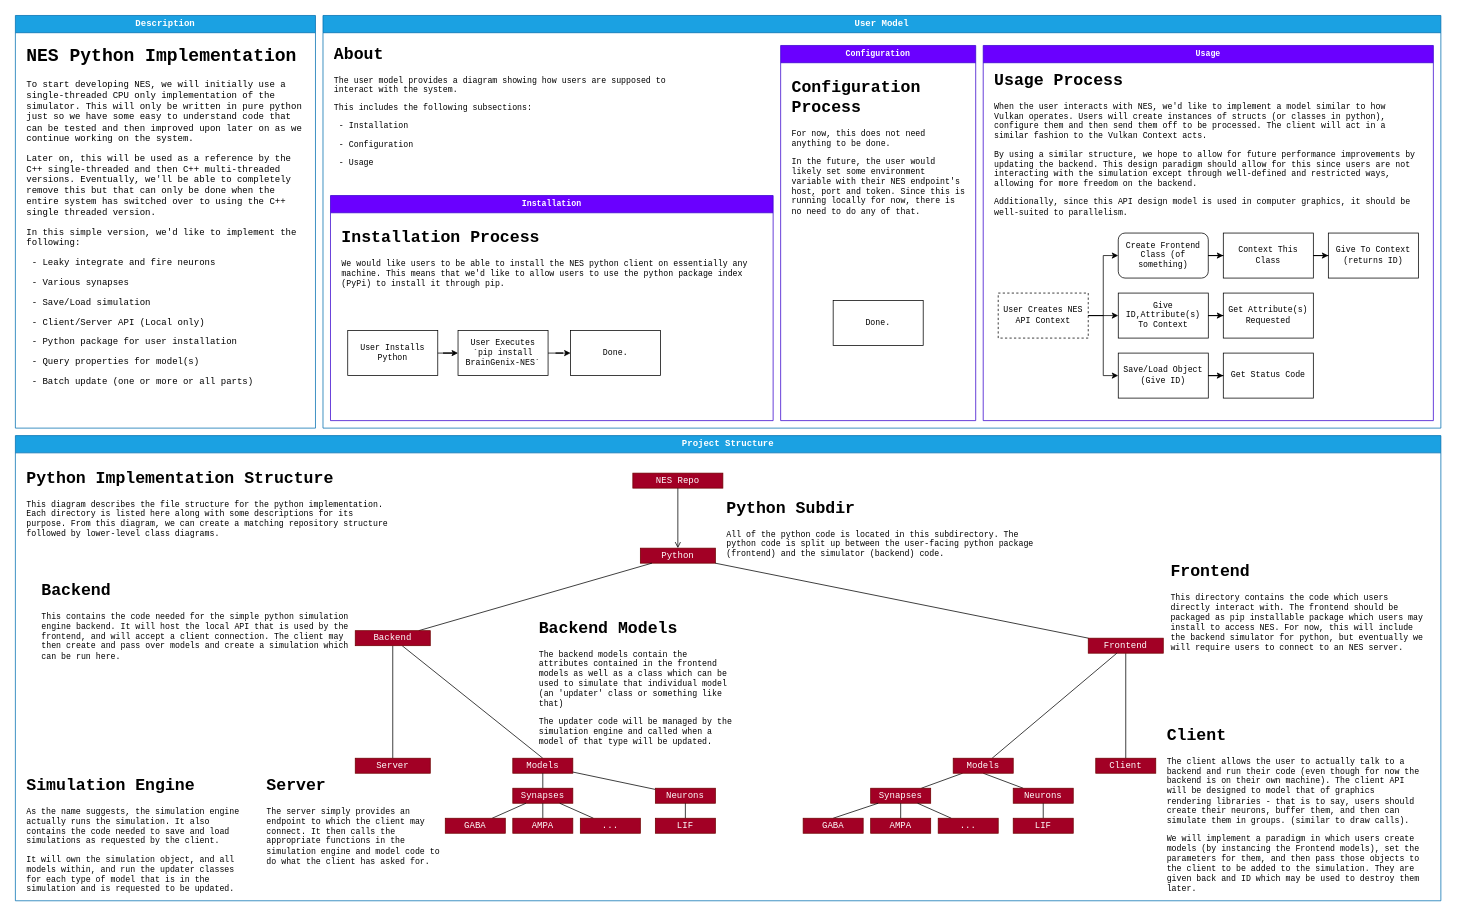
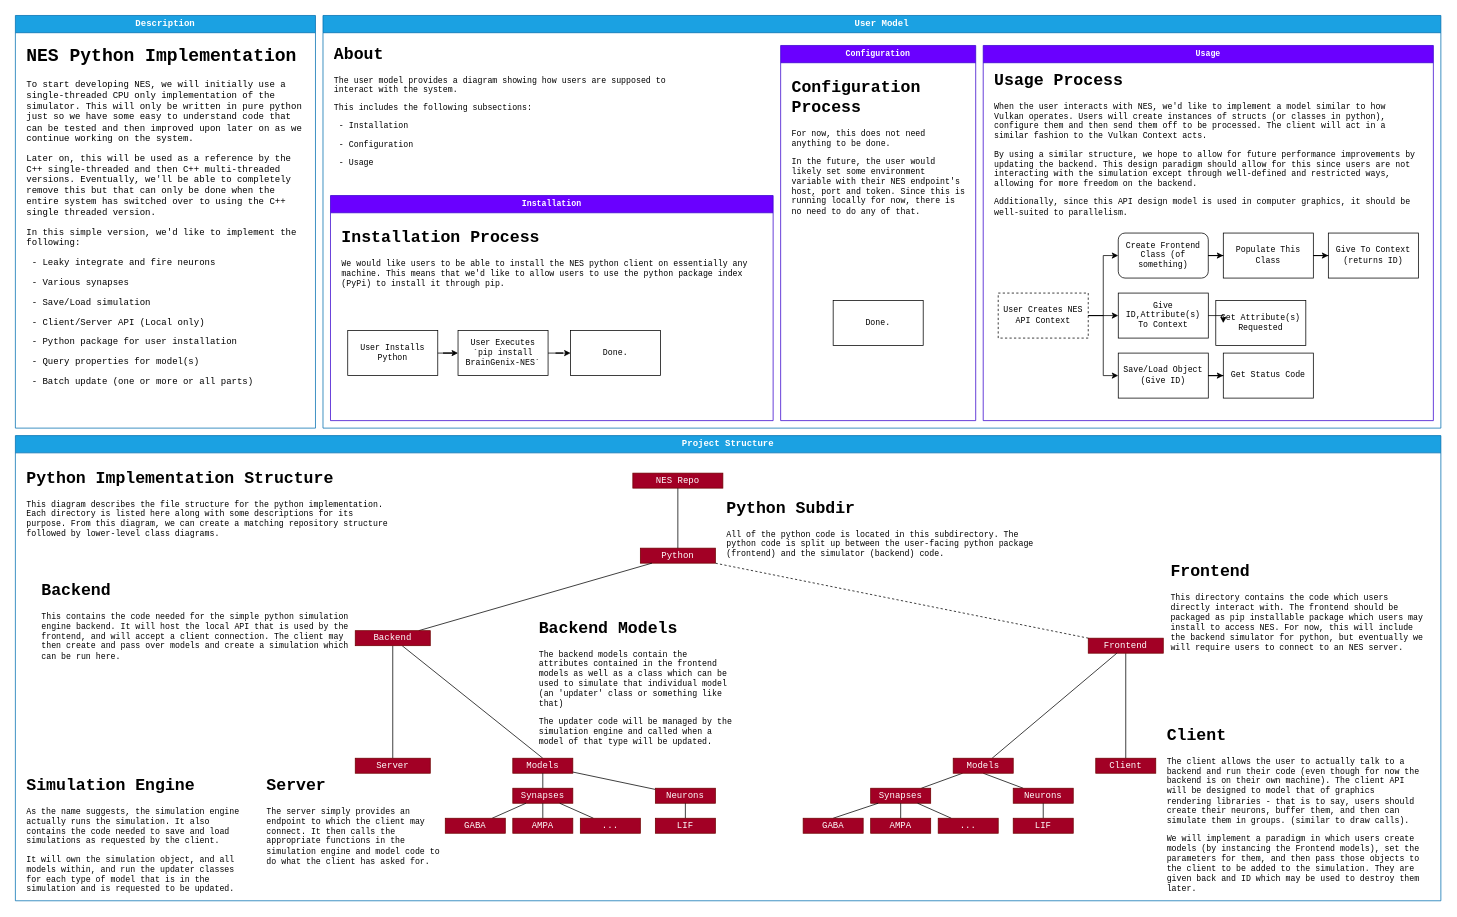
(1268, 255) -> (1268, 255)
(1268, 315) -> (1260, 323)
(678, 543) -> (678, 544)
(902, 600) -> (902, 600)
